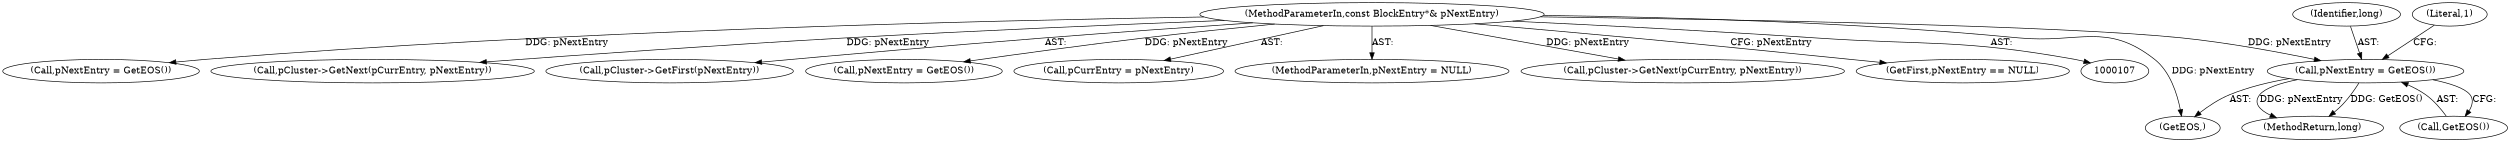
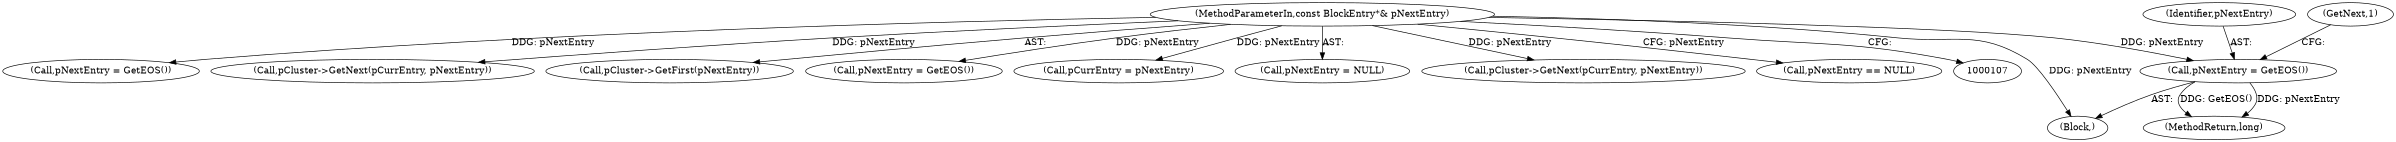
(2347, 14) -> (2219, 14)
(2450, 14) -> (2351, 14)
(1273, 43) -> (1278, 43)
(2003, 43) -> (1882, 43)
(1372, 71) -> (1322, 71)
(1963, 71) -> (1849, 71)
(2183, 128) -> (2078, 128)
(2454, 128) -> none
